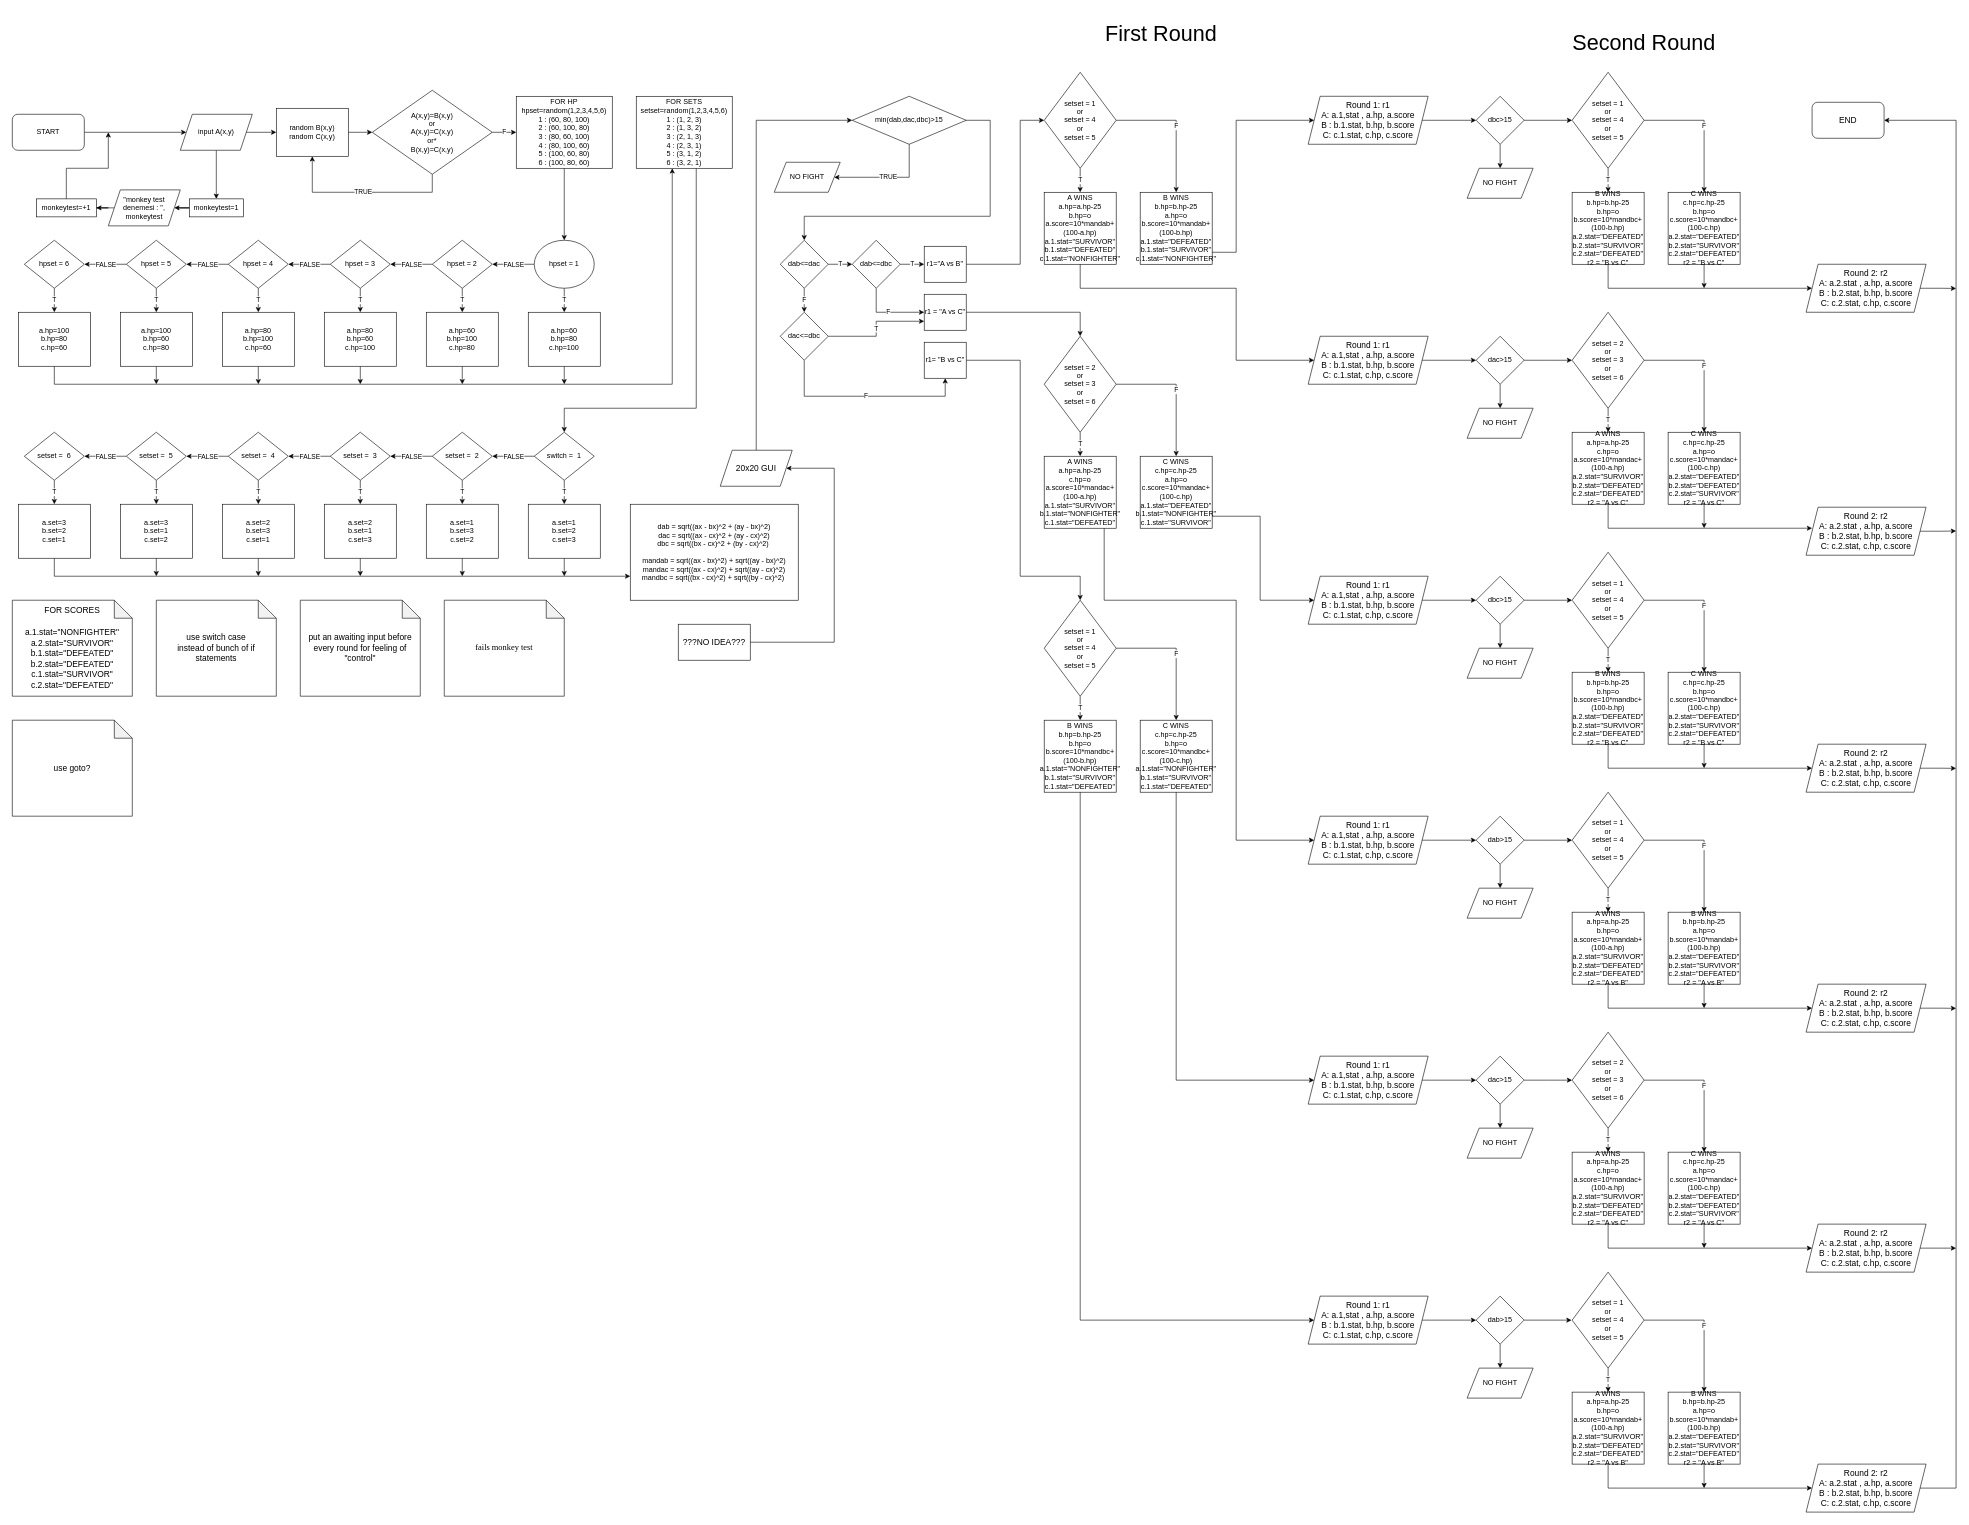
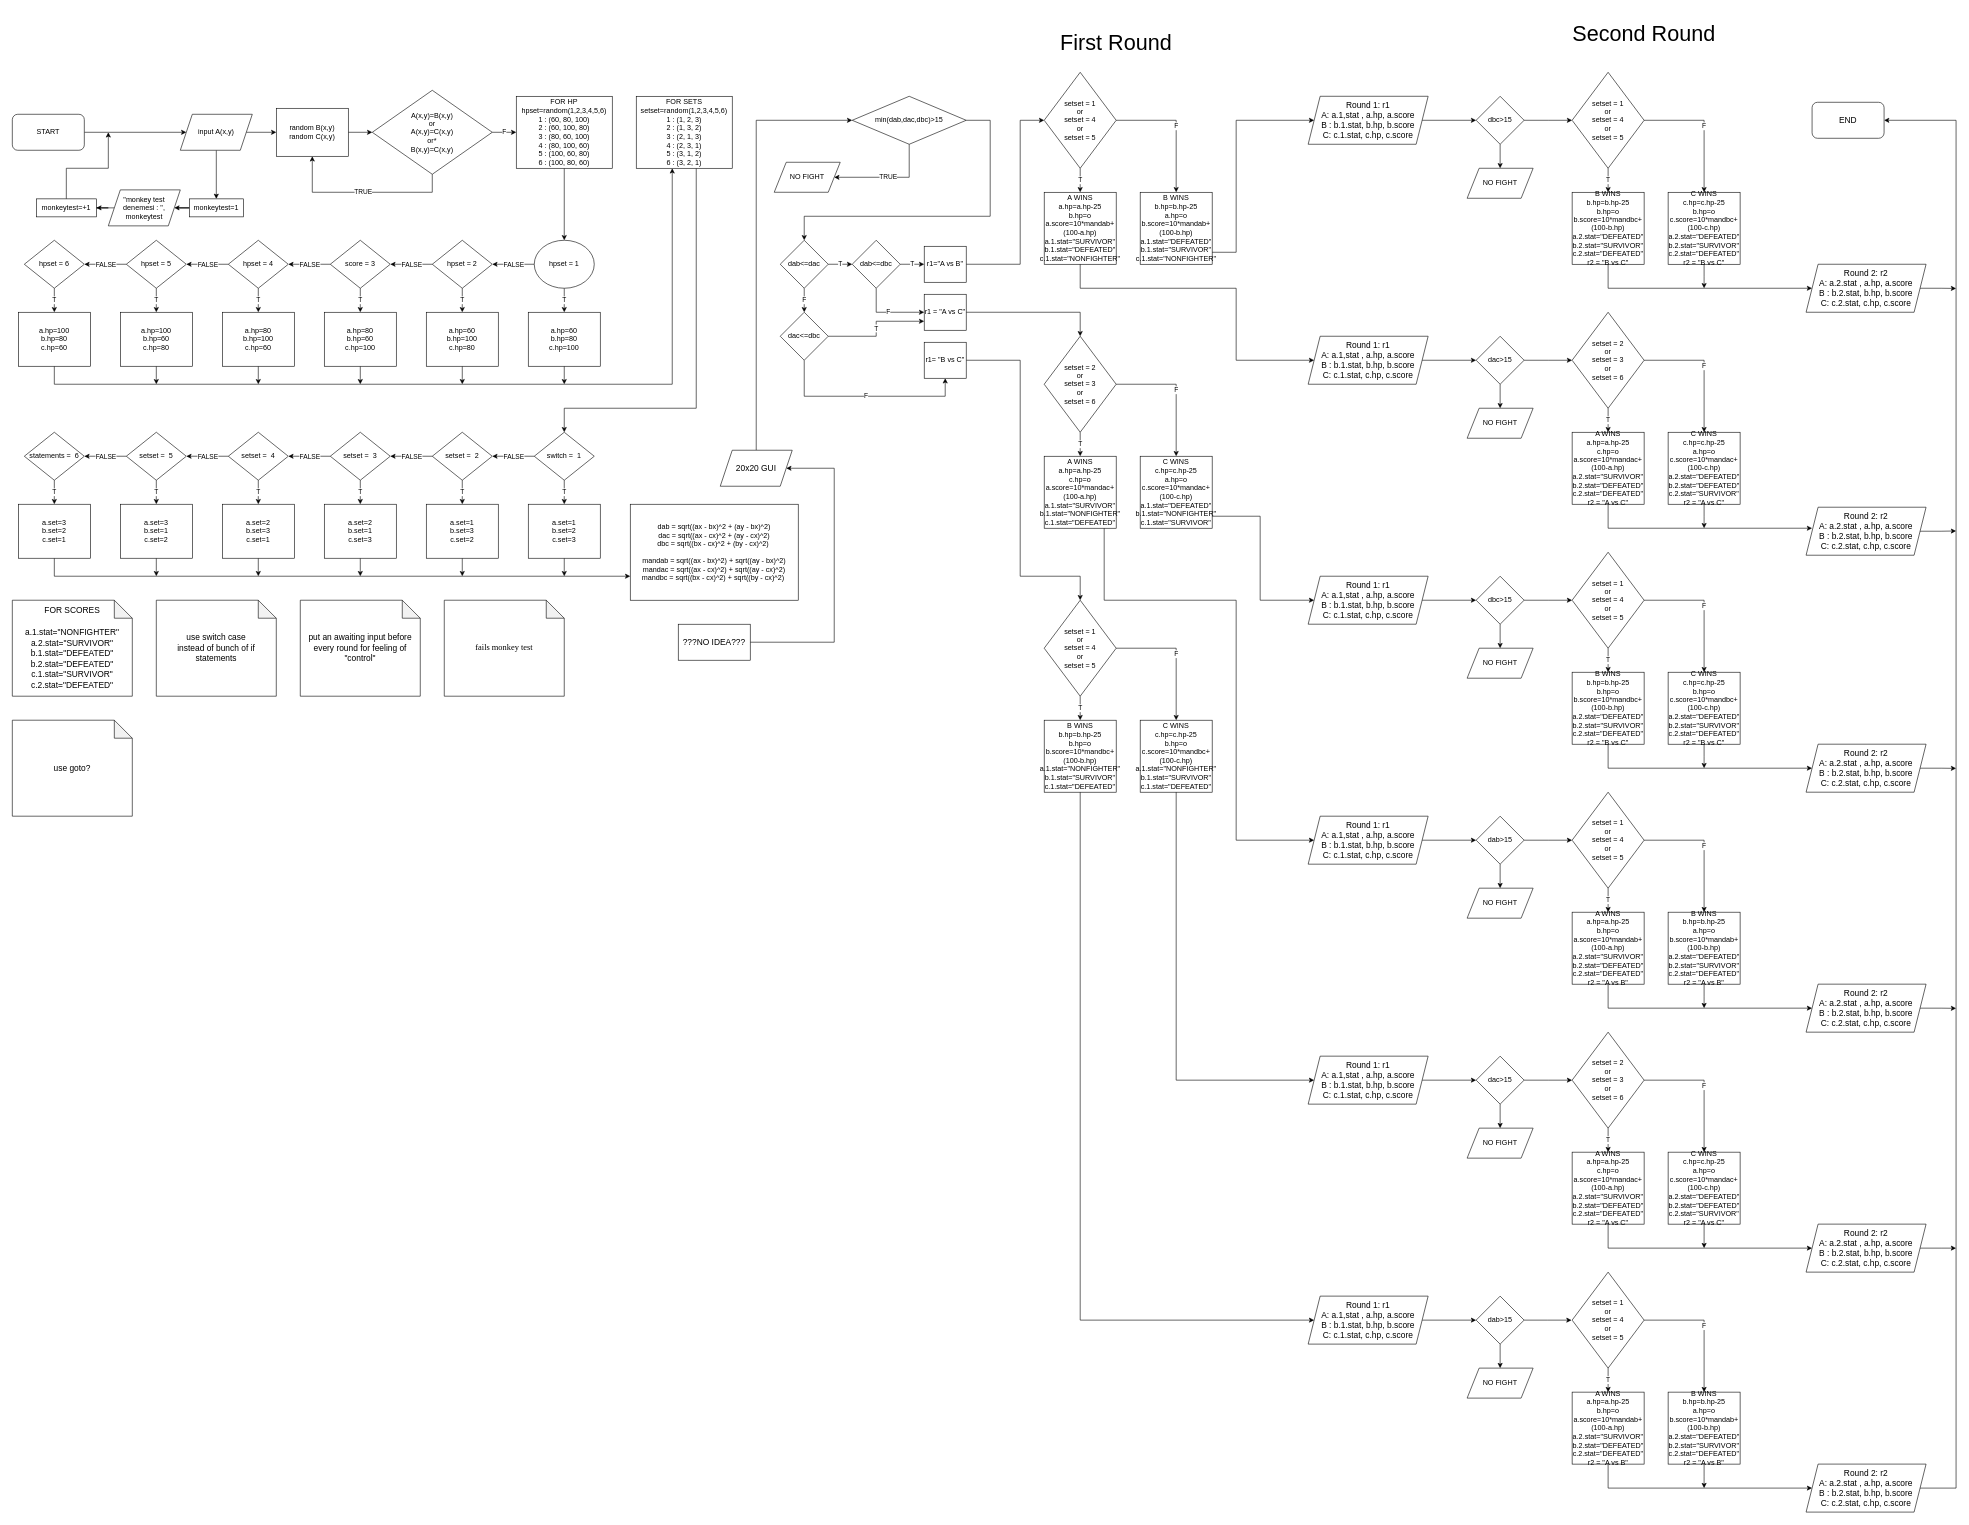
(1161, 33) -> (1116, 42)
(1644, 42) -> (1644, 33)
(360, 264) -> (360, 264)
(54, 456) -> (54, 456)
